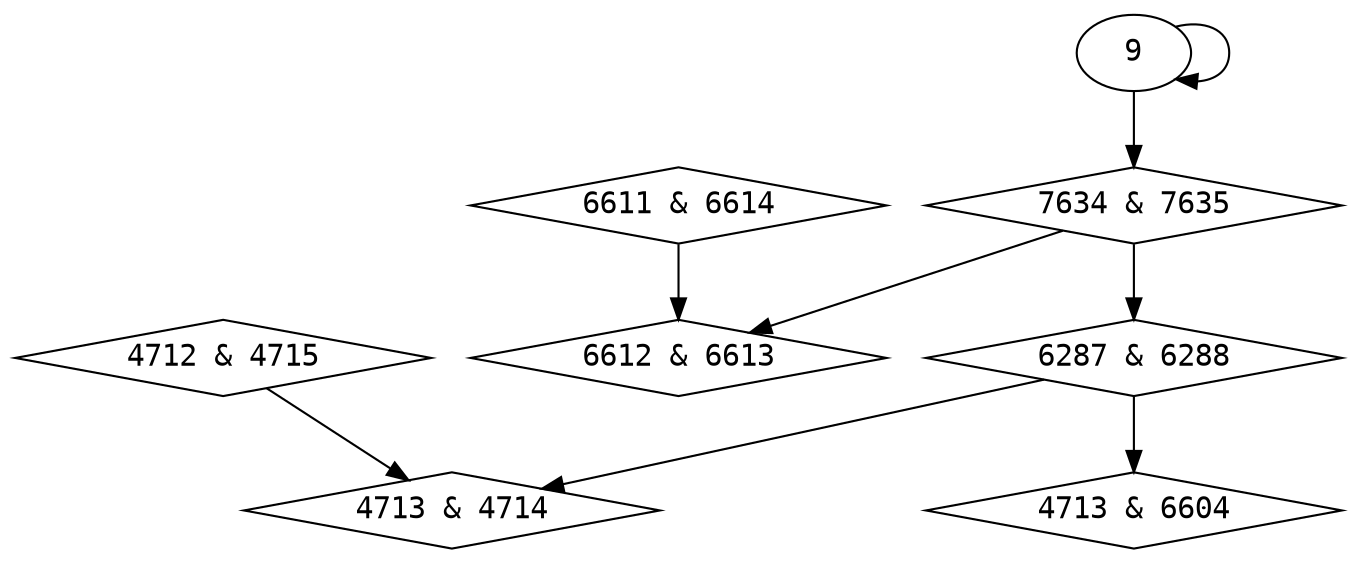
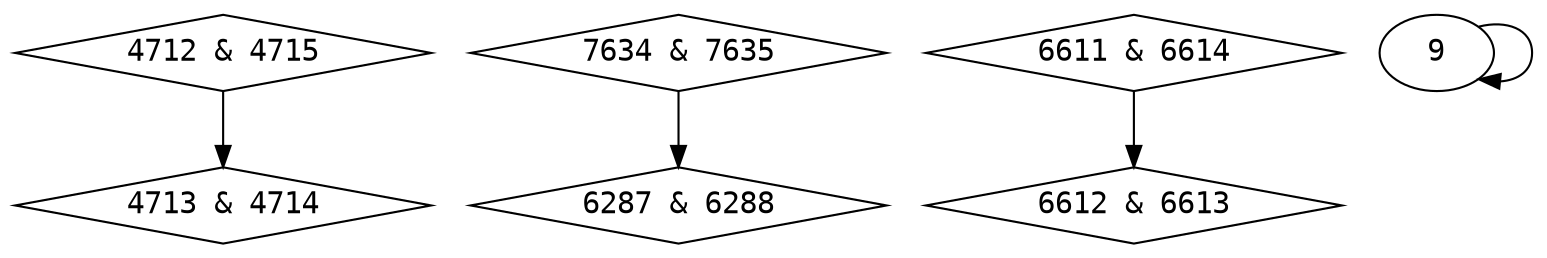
(1134, 119) -> none
(917, 278) -> none
(803, 432) -> none
(1134, 510) -> none
